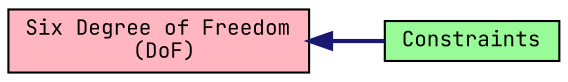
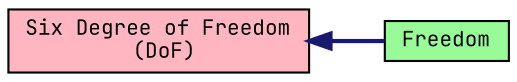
(472, 41) -> (447, 41)
